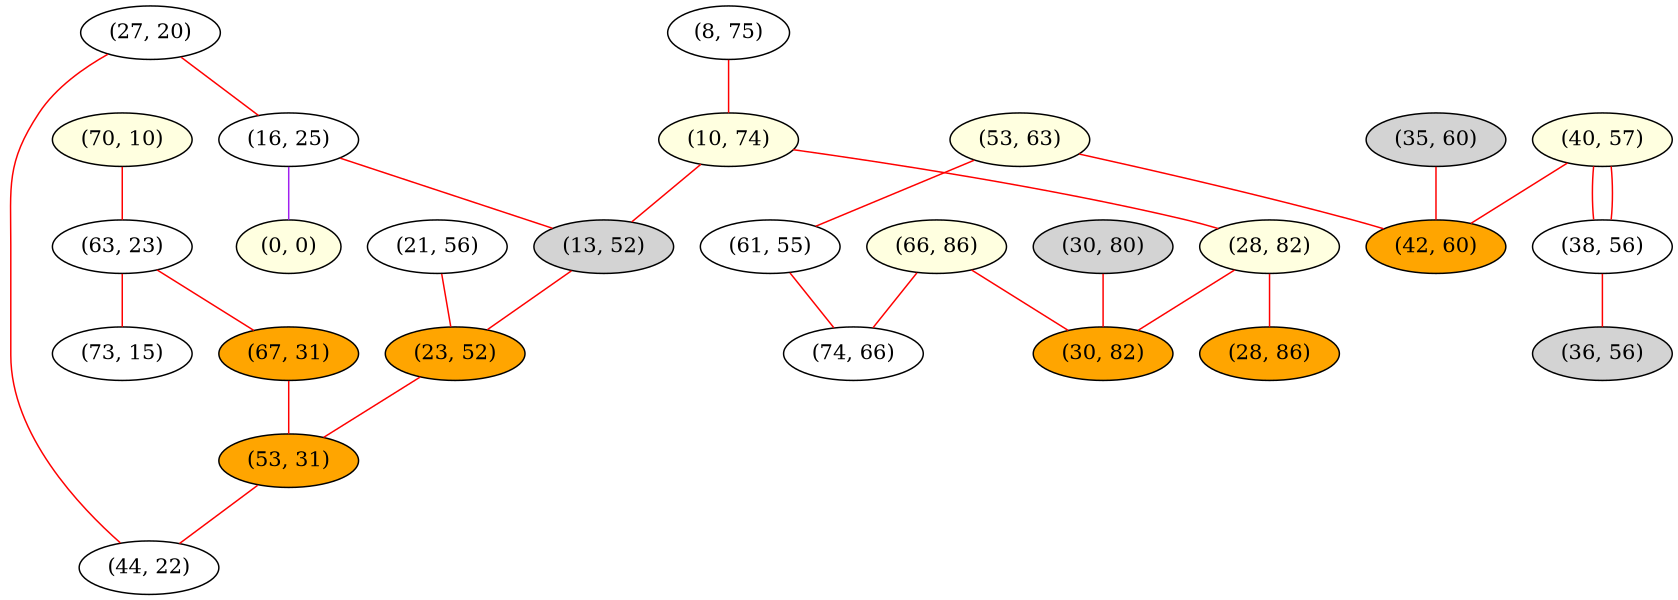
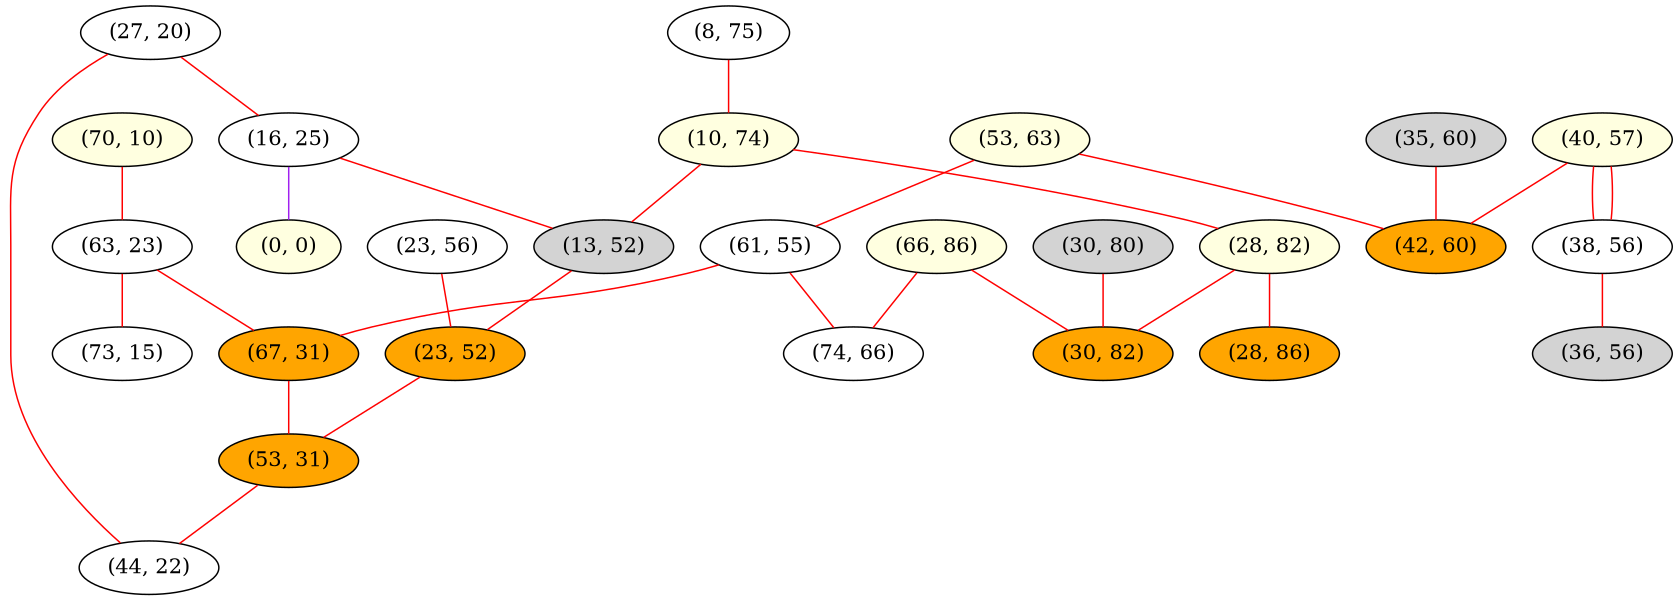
(437, 247) -> (437, 247)
none -> (549, 298)
